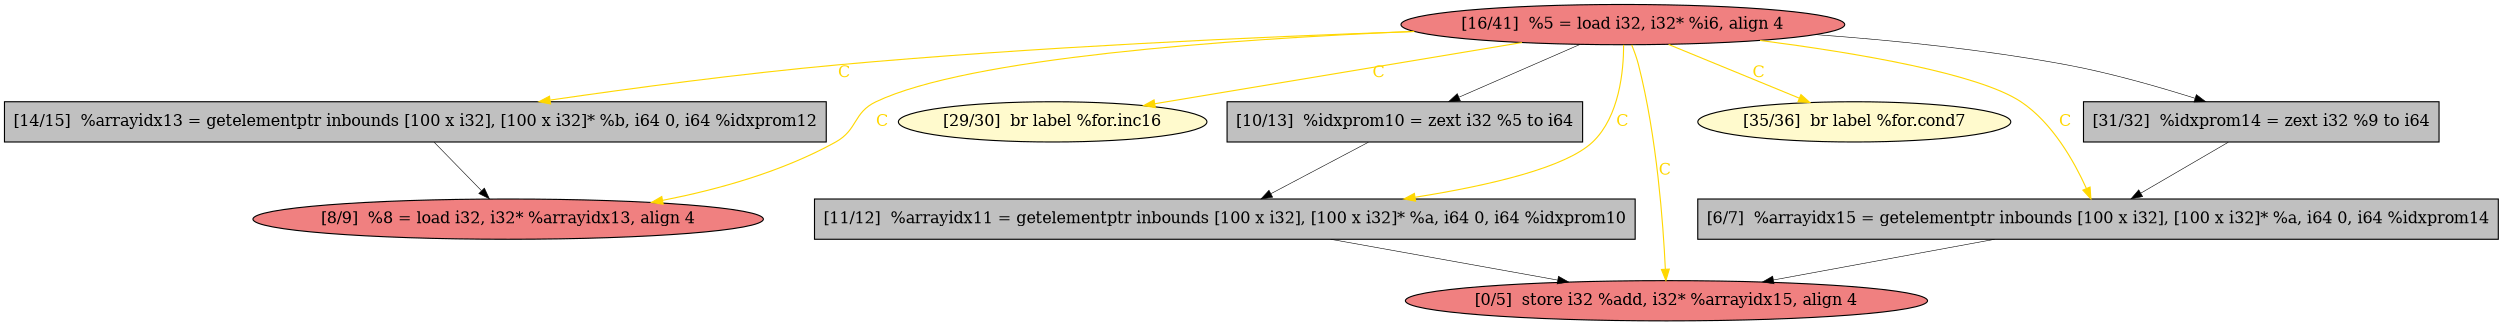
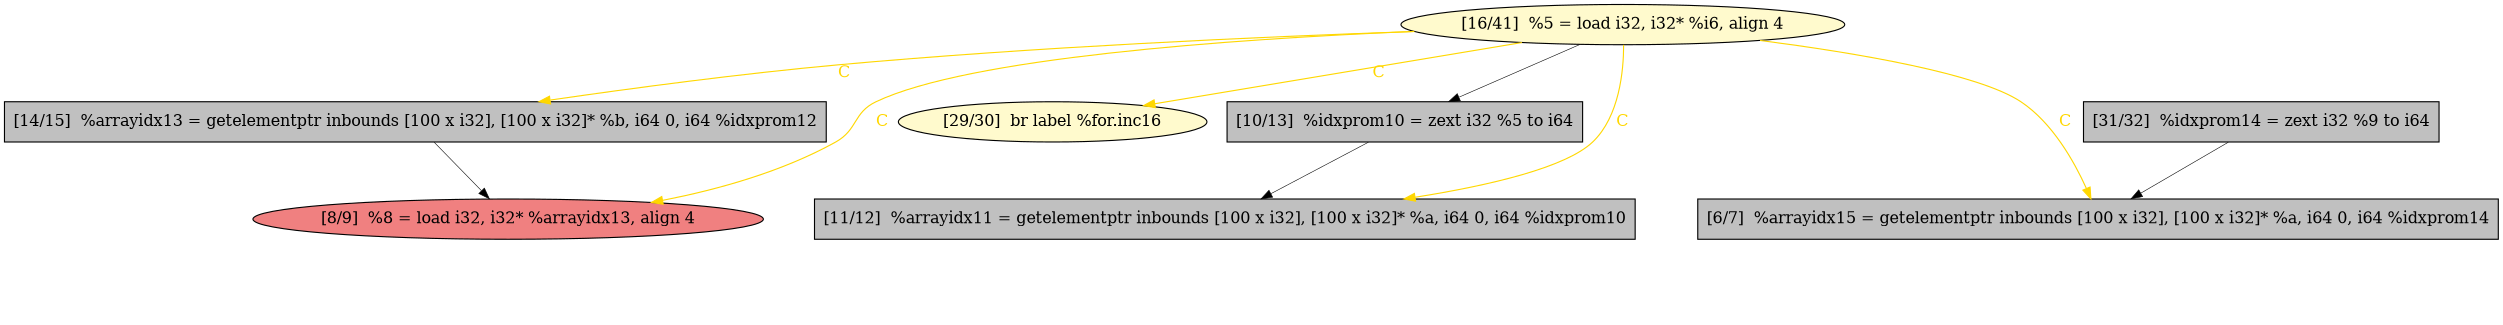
(1623, 25) -> (1623, 25)
(2007, 55) -> none
(1854, 122) -> none
(1666, 301) -> none
